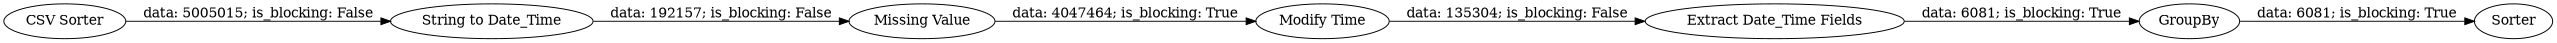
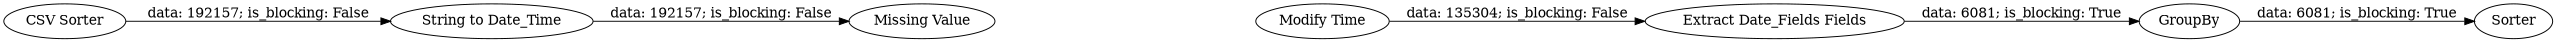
(258, 14) -> (258, 14)
(1120, 21) -> none
(1775, 21) -> (1775, 21)
